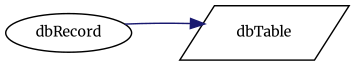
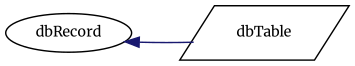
(157, 23) -> (166, 43)
